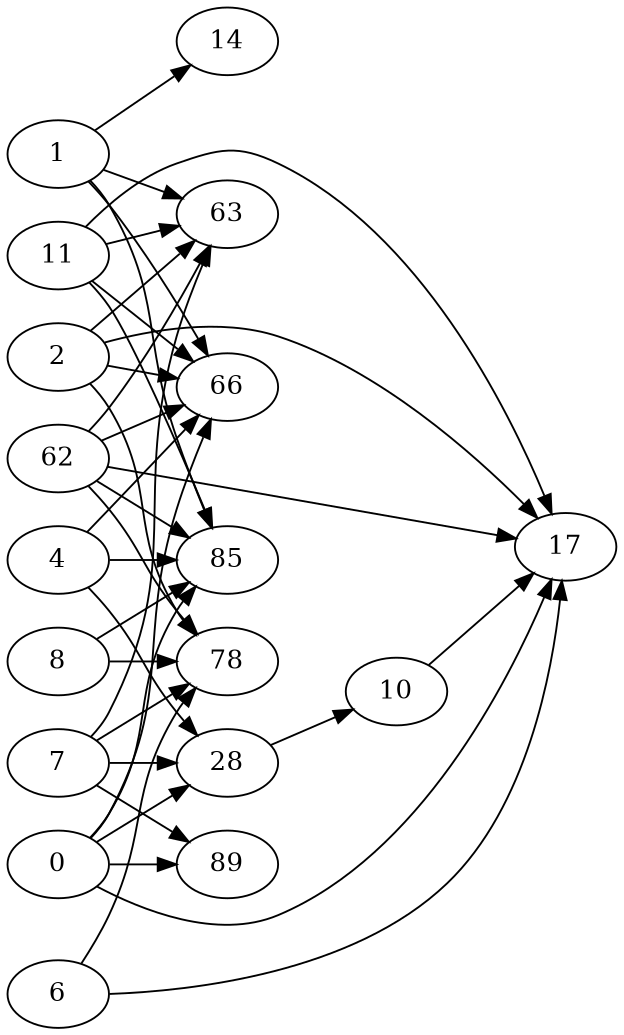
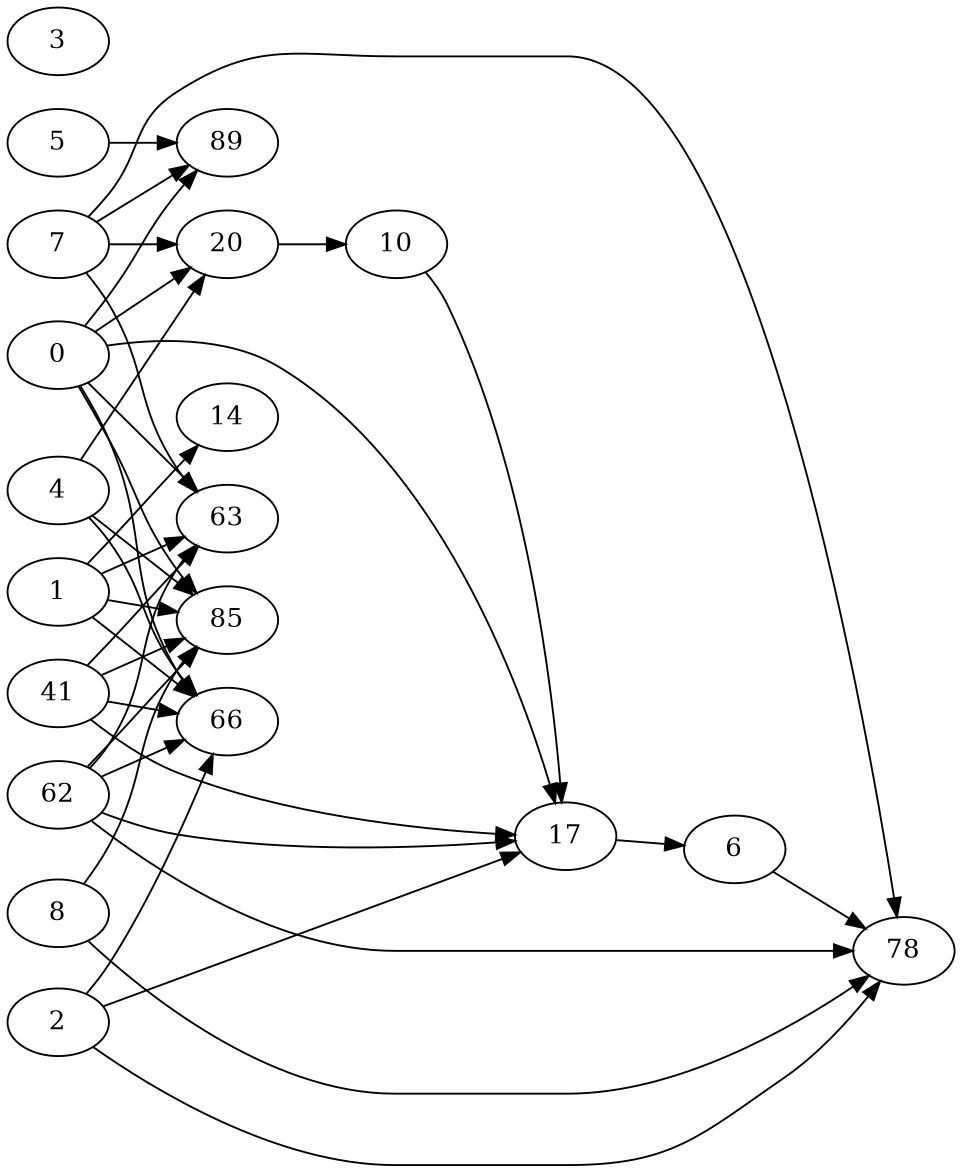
none -> (58, 41)
none -> (58, 143)
(58, 256) -> (58, 693)
(133, 294) -> (136, 430)
(227, 763) -> (227, 244)
(427, 899) -> (640, 842)
